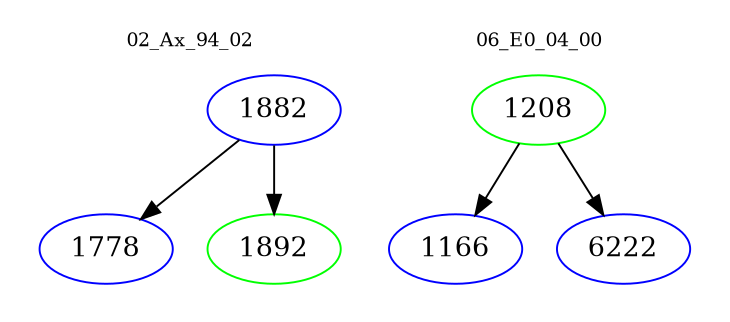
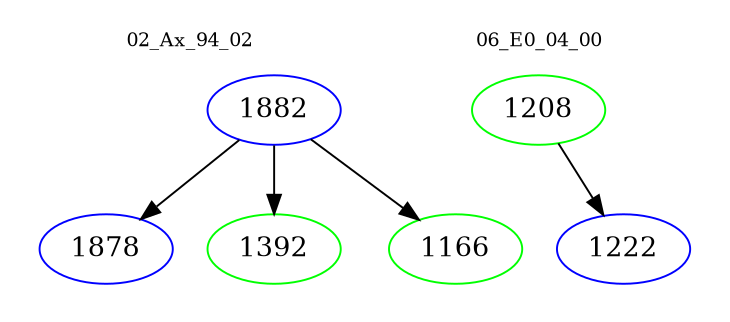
(503, 171) -> (346, 165)
(106, 249) -> (106, 249)
(274, 249) -> (274, 249)
(456, 249) -> (456, 249)
(624, 249) -> (624, 249)
